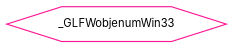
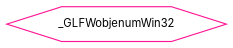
(117, 24) -> (117, 24)
